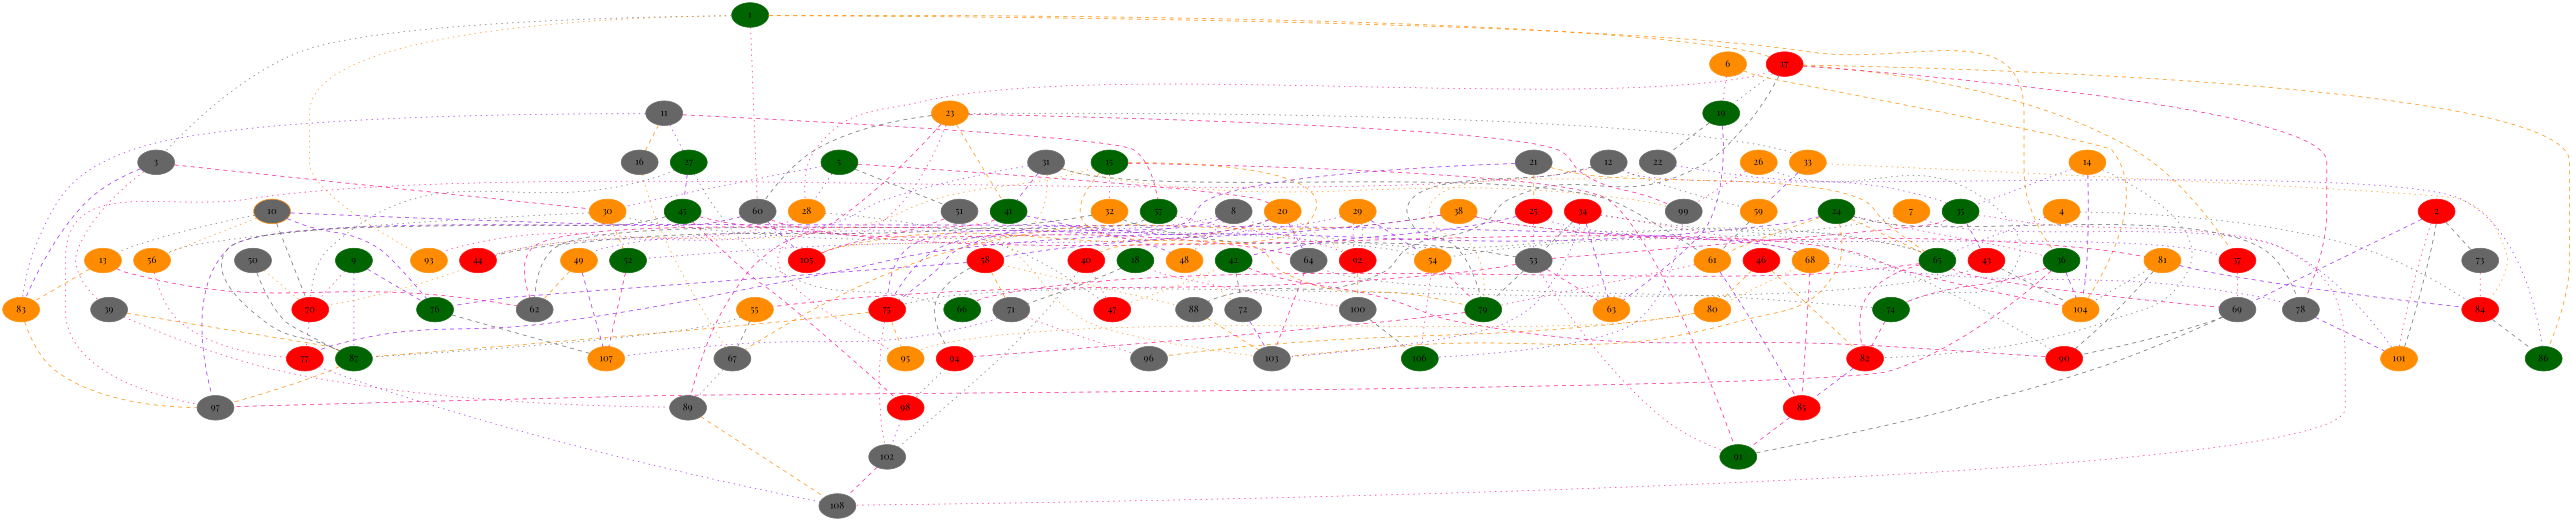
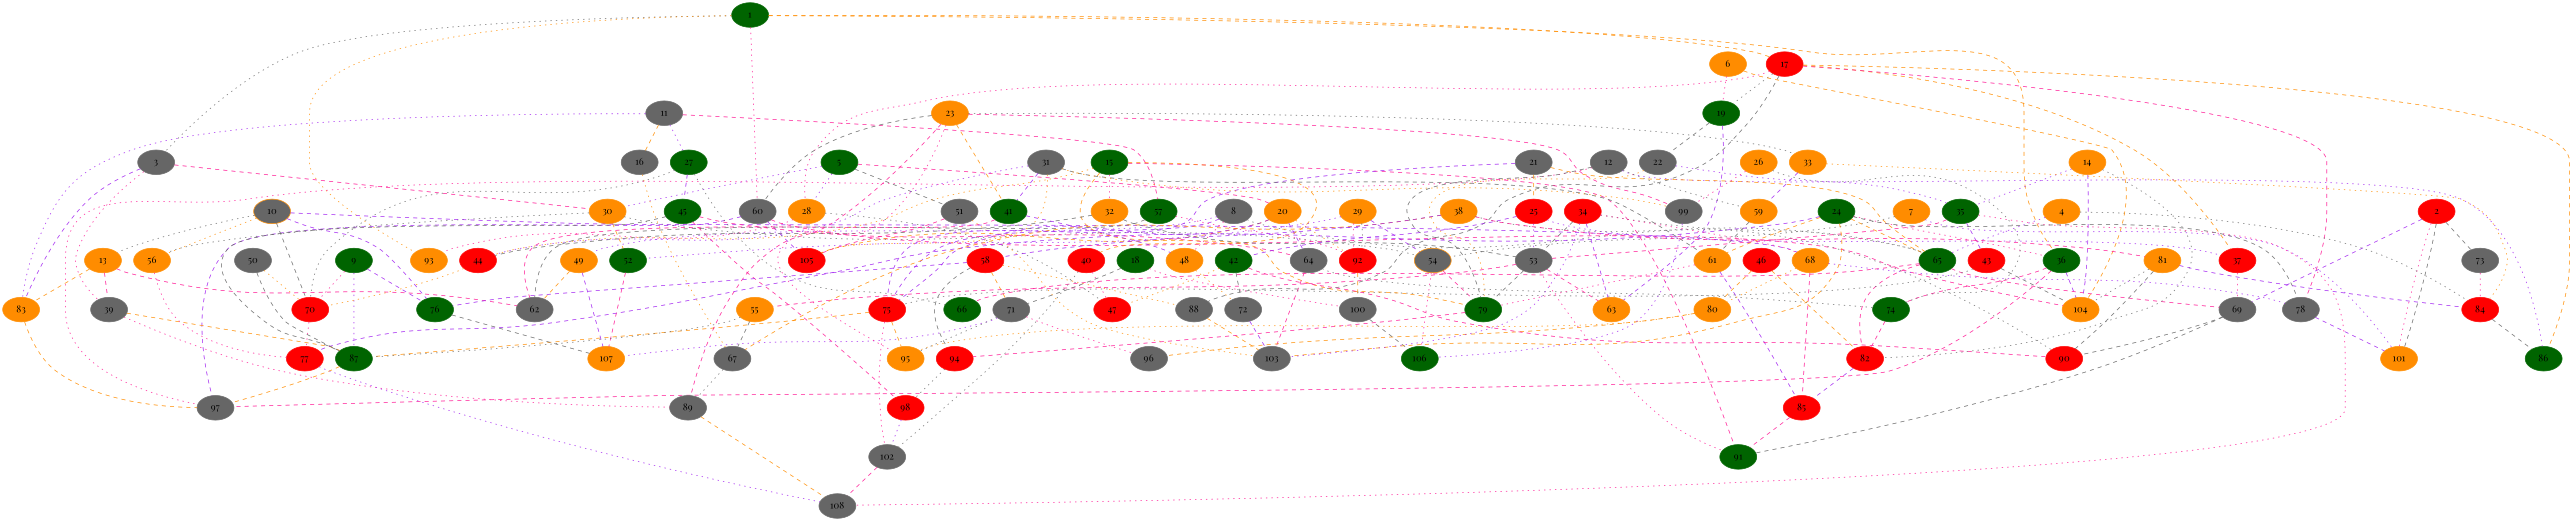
(1433, 261) -> (1433, 261)
none -> (106, 285)
none -> (958, 334)
